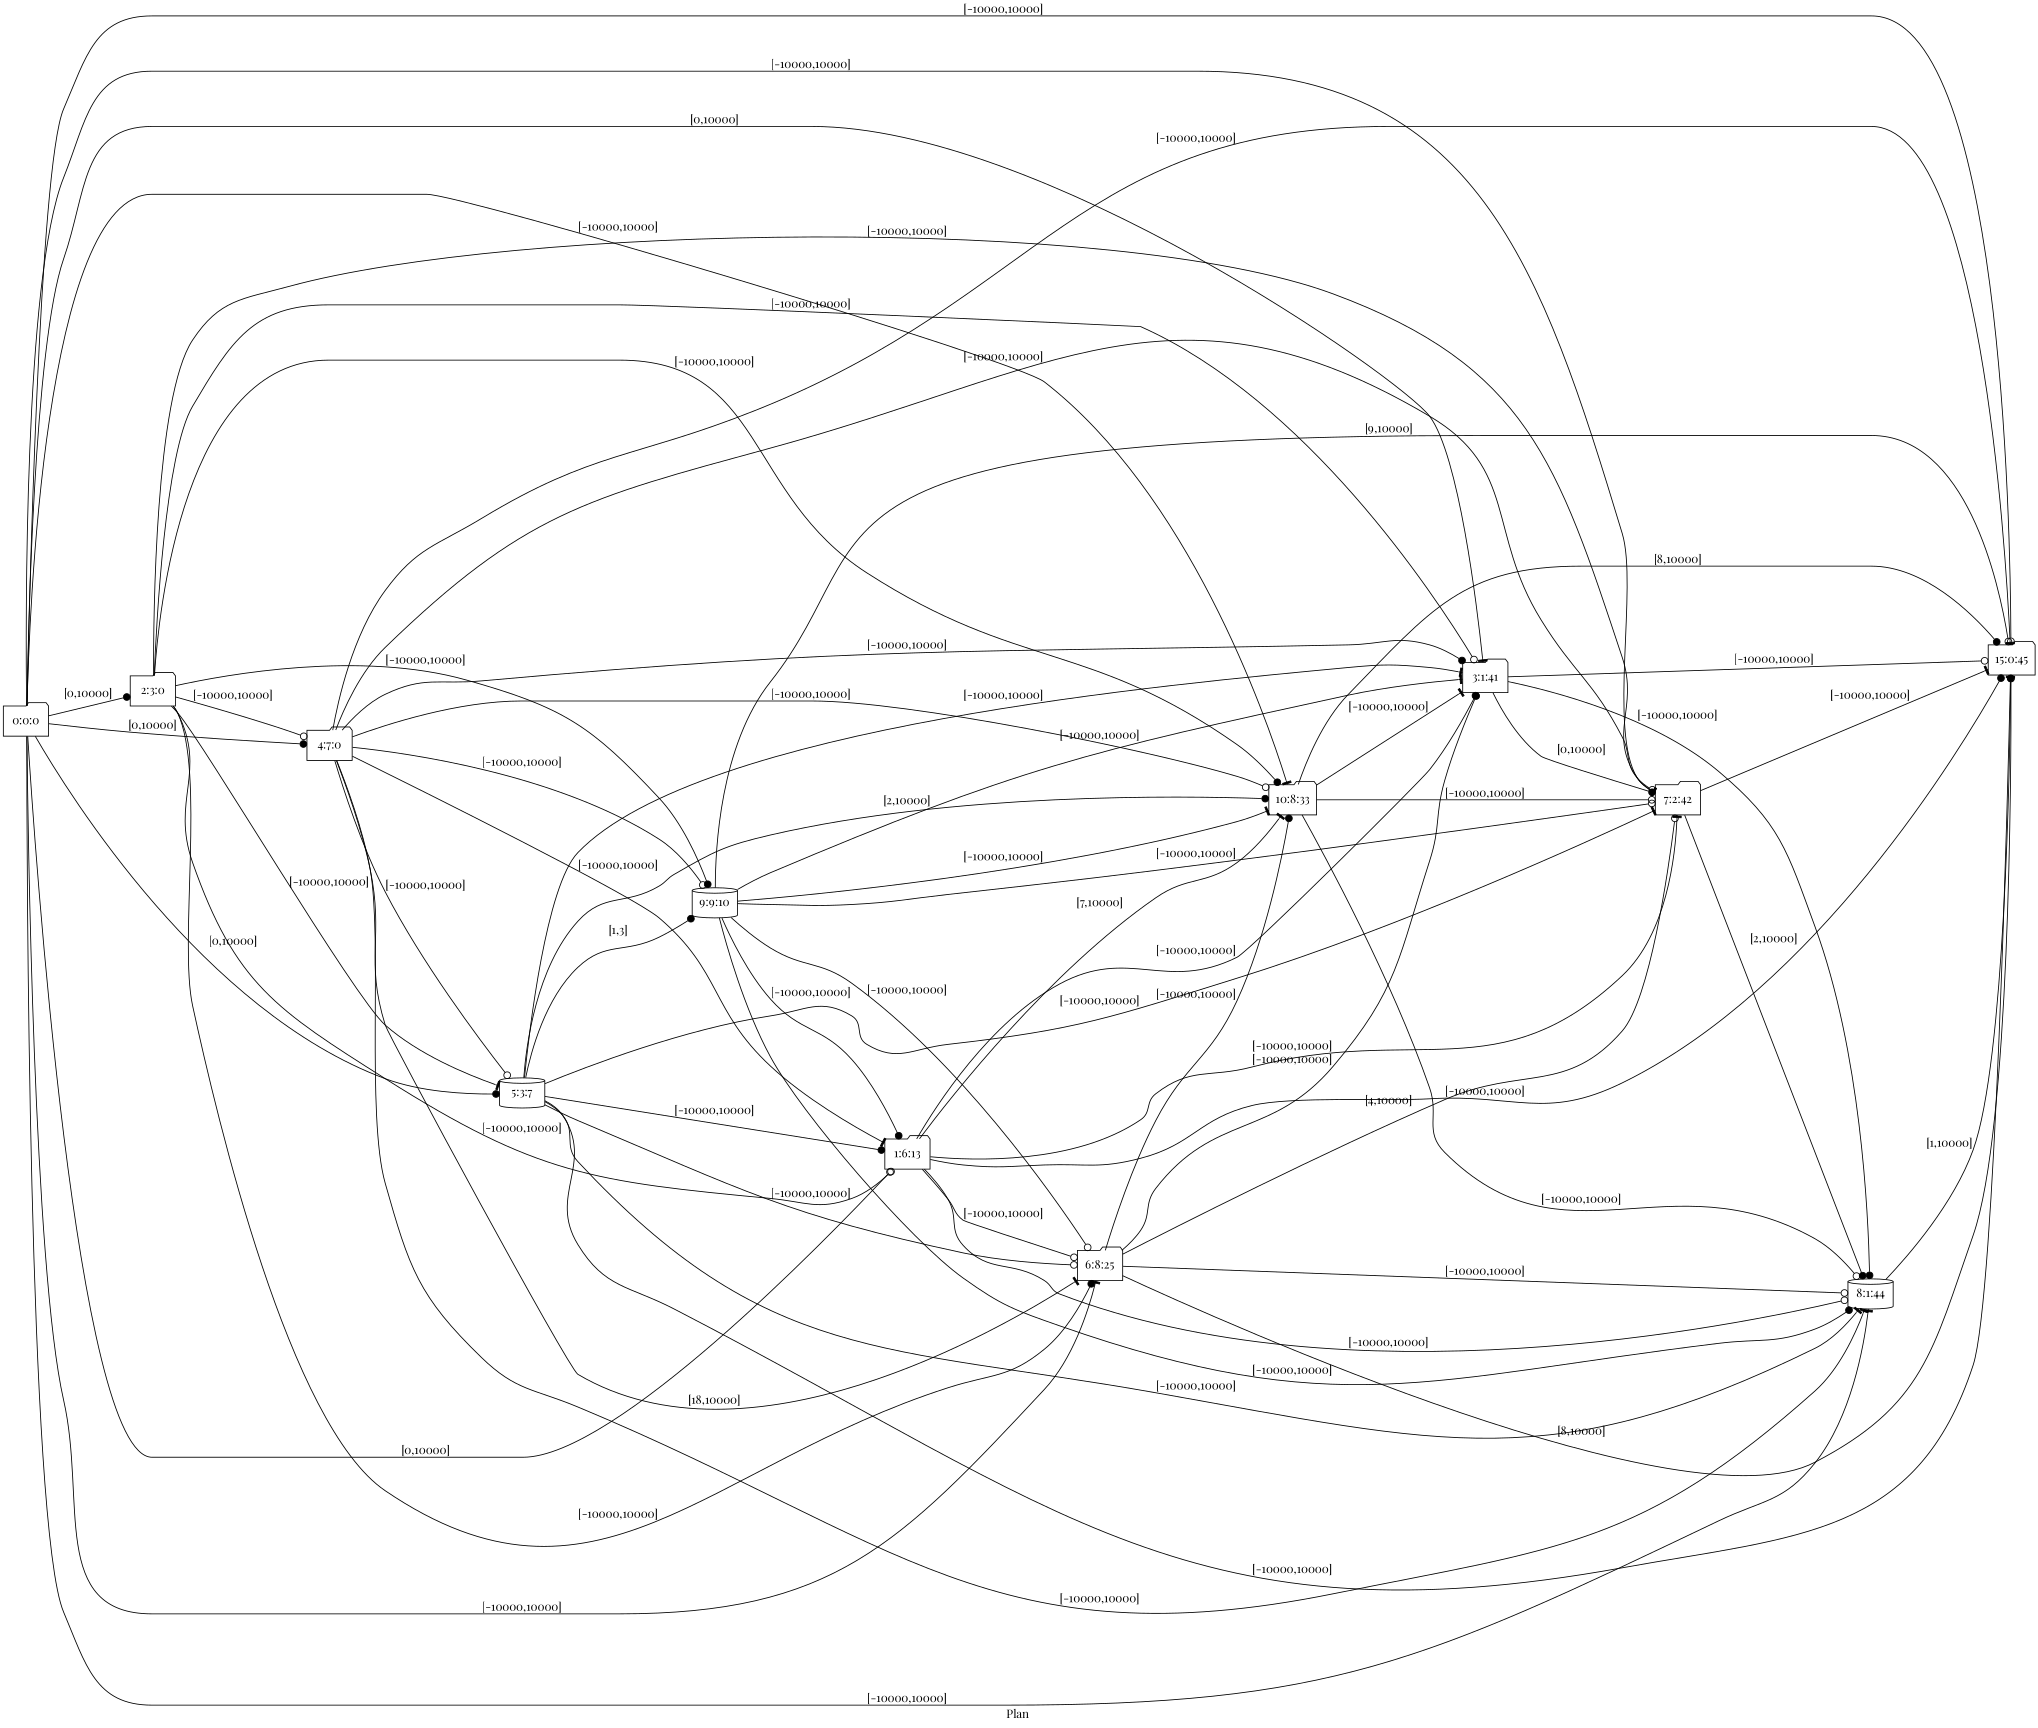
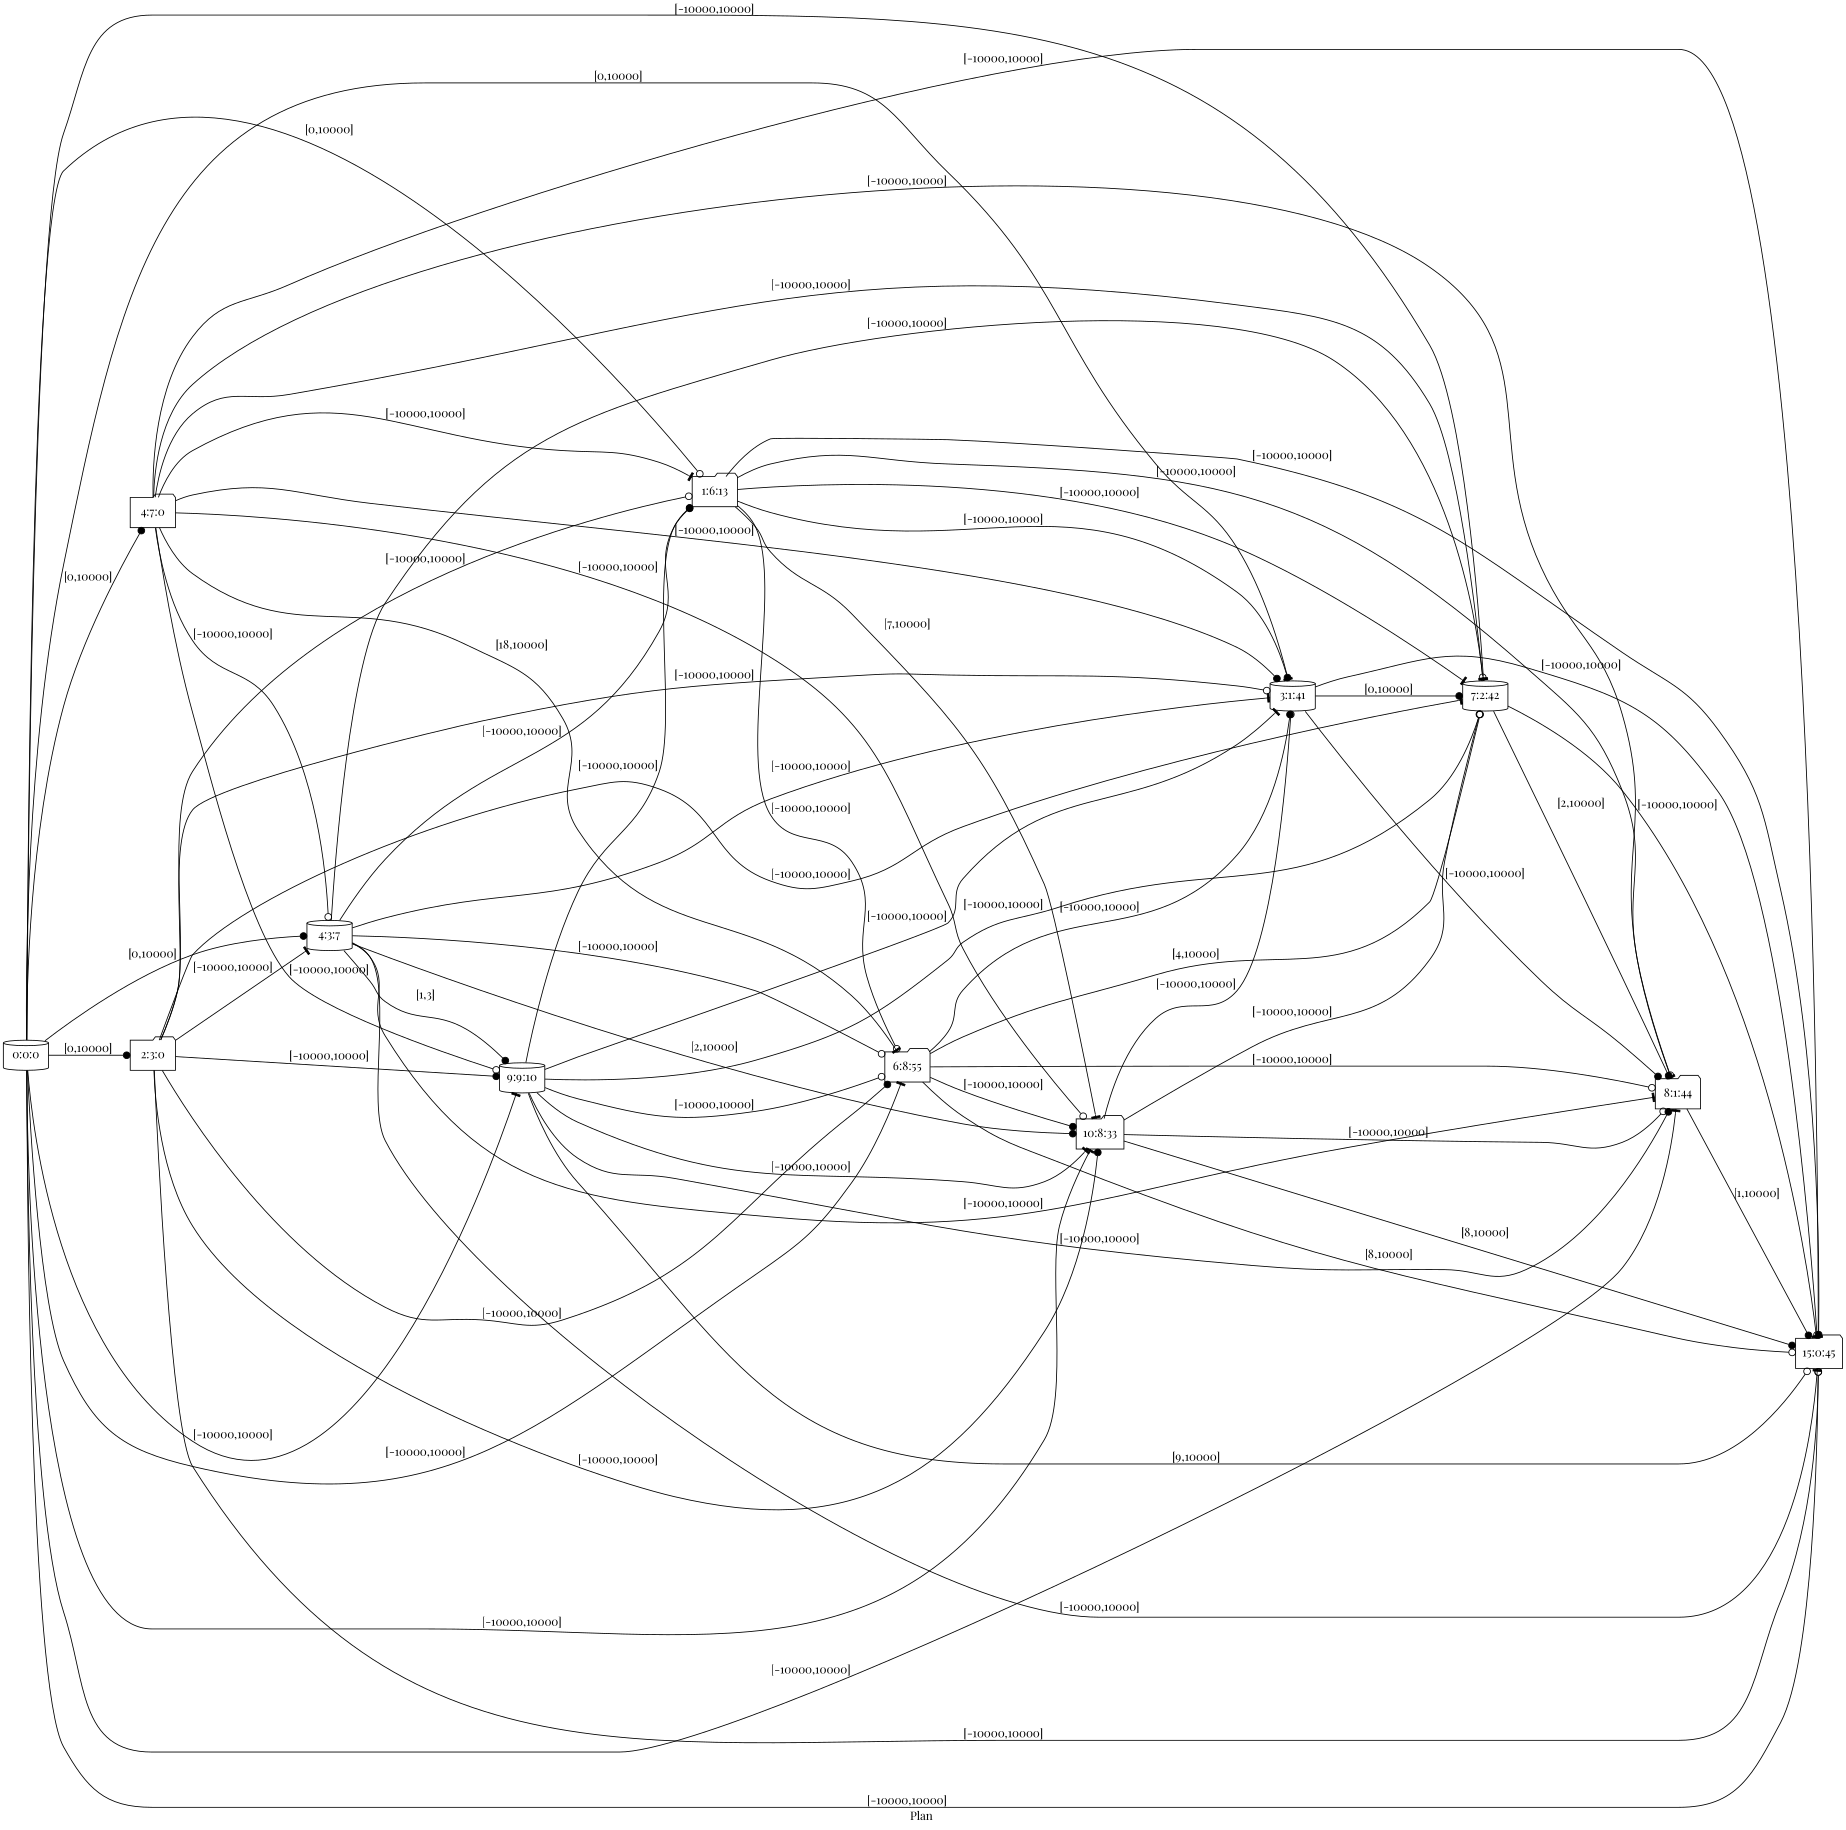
(1485, 678) -> (1293, 696)
(238, 715) -> (895, 1741)
(26, 721) -> (26, 1055)
(1388, 740) -> (1250, 968)
(1678, 800) -> (1485, 696)
(522, 1093) -> (330, 935)
(1100, 1265) -> (907, 1067)
(1871, 1294) -> (1678, 1094)
none -> (246, 1459)
